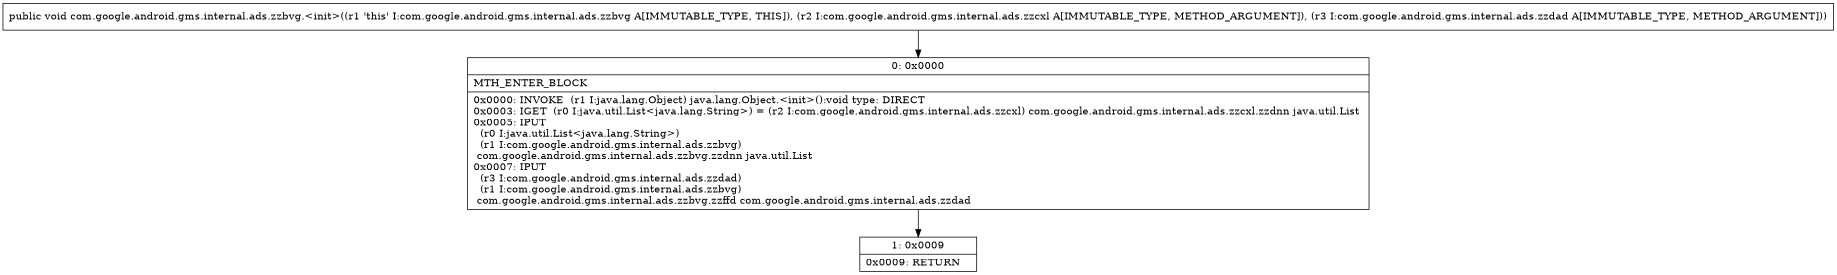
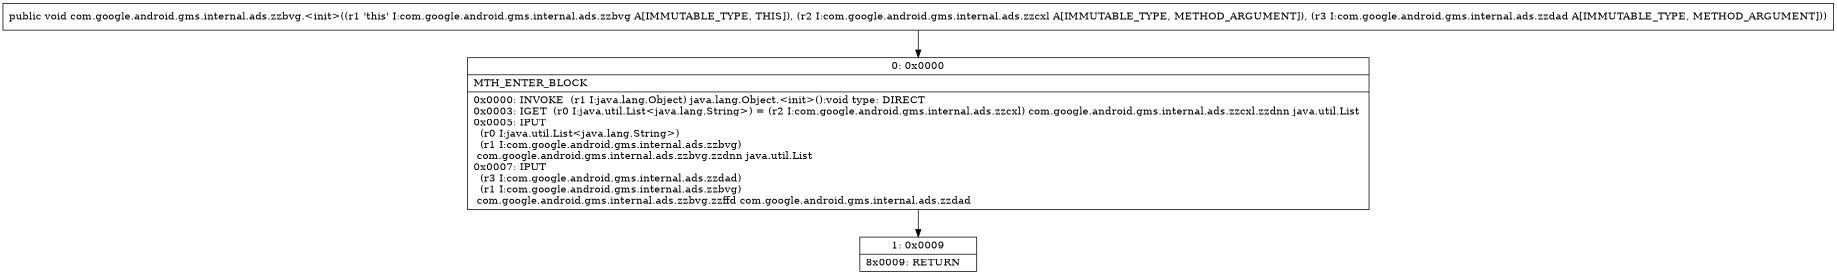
(918, 262) -> (918, 262)
